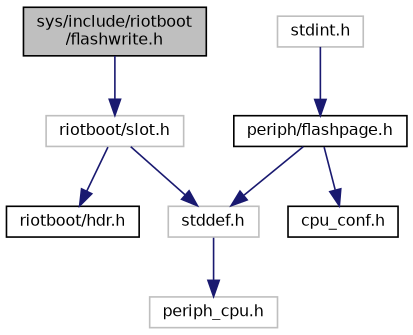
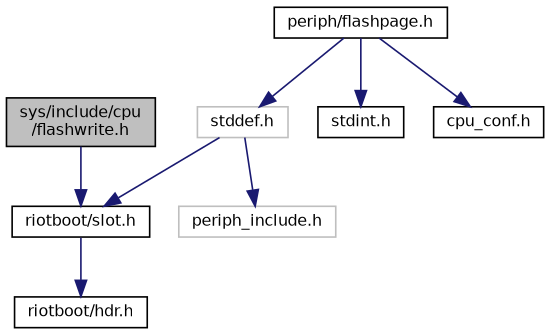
(115, 32) -> (81, 122)
(320, 32) -> (361, 122)
(320, 73) -> (361, 64)
(115, 131) -> (81, 222)
(158, 171) -> (169, 168)
(214, 312) -> (257, 222)
